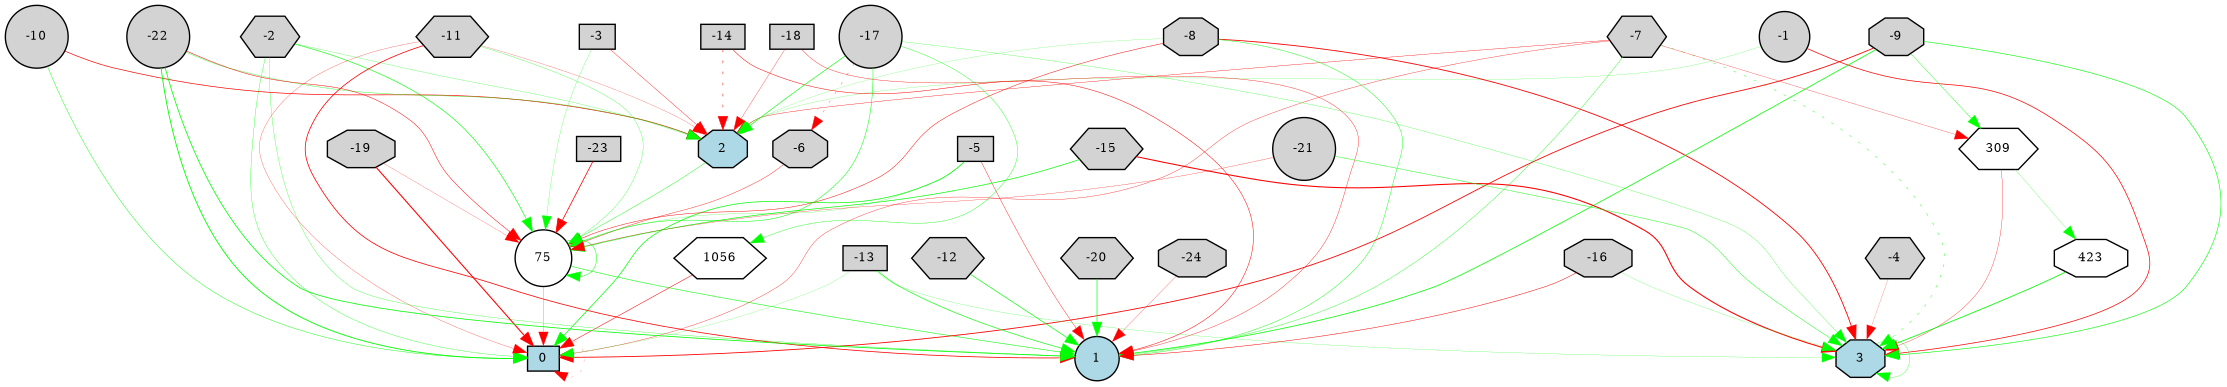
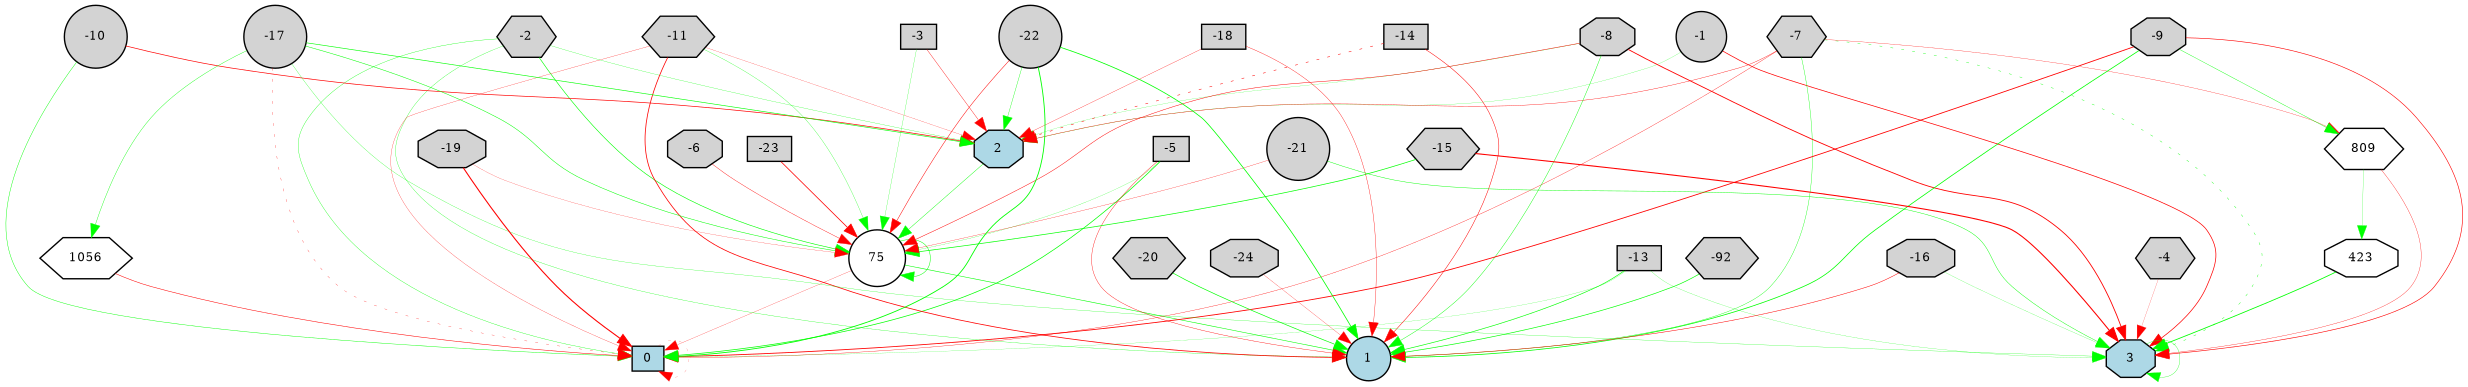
(837, 91) -> (362, 300)
(1998, 149) -> (2364, 149)
(2220, 214) -> (2462, 213)
(948, 258) -> (1722, 258)
